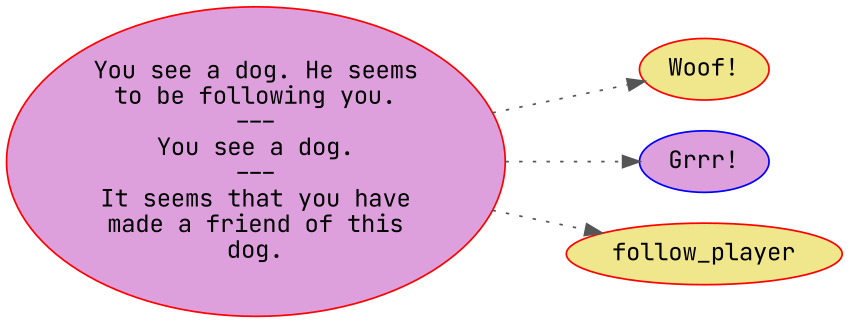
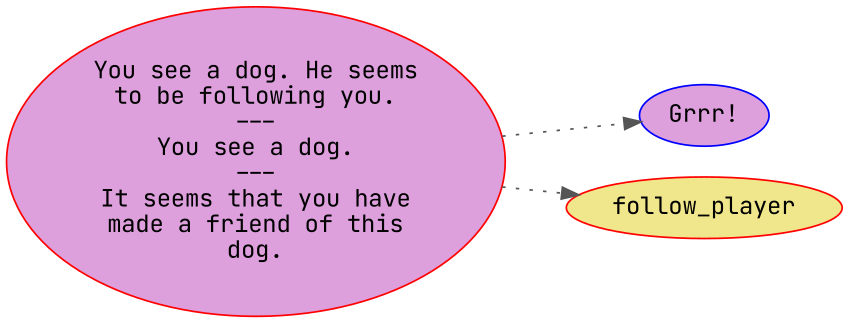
(704, 69) -> none
